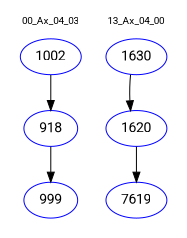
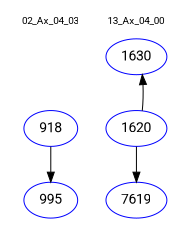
(51, 21) -> (51, 21)
(51, 57) -> none
(130, 88) -> (143, 98)
(51, 200) -> (51, 200)
